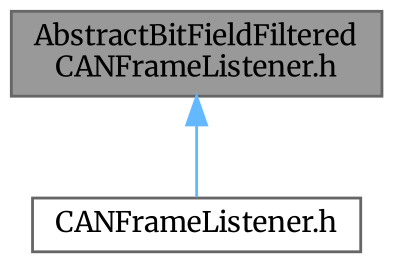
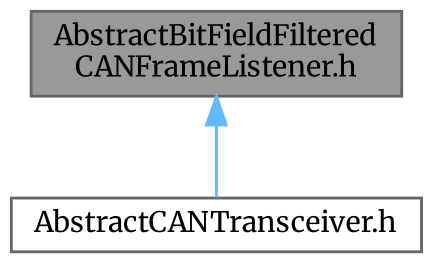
(197, 225) -> (216, 225)
